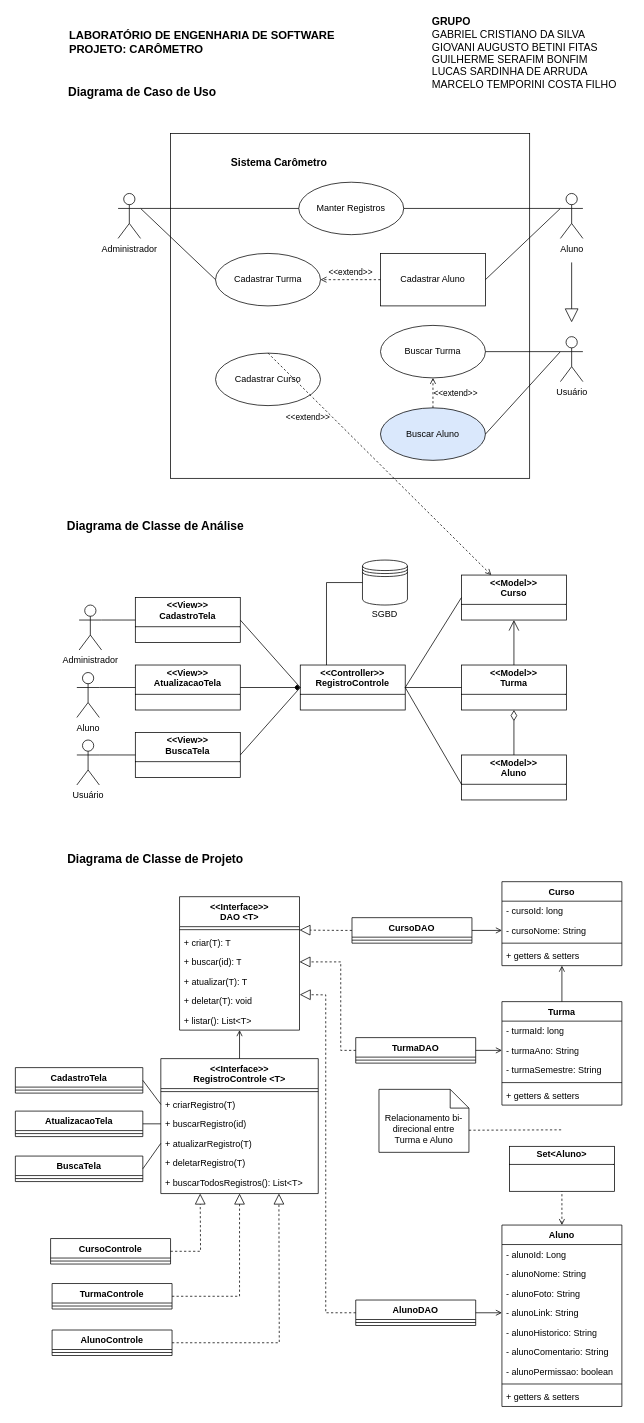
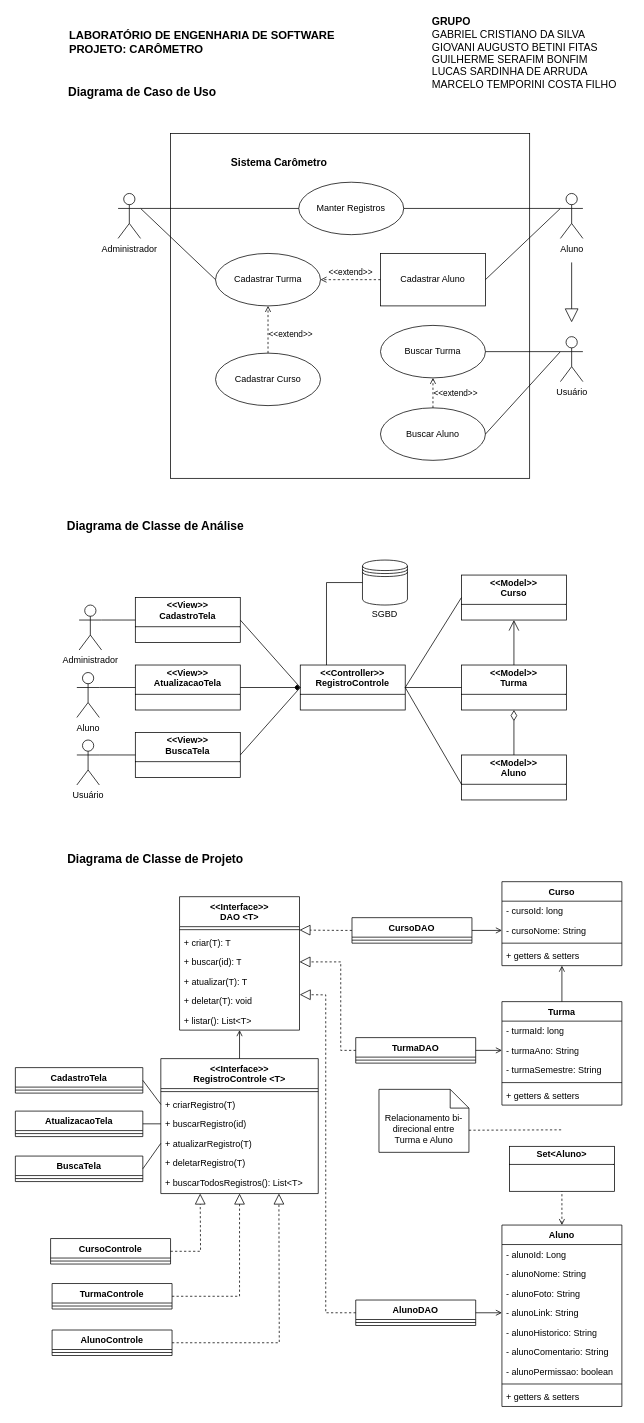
(433, 434) -> (433, 434)
(432, 516) -> (268, 331)
